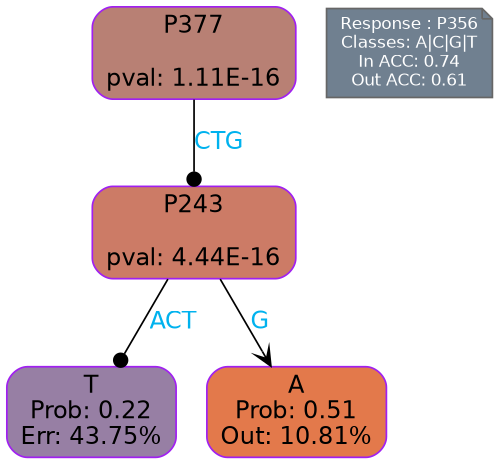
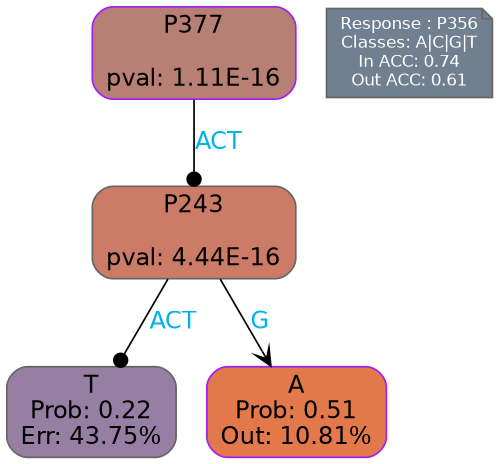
(219, 143) -> (219, 143)
(194, 233) -> (194, 233)
(91, 412) -> (91, 412)
